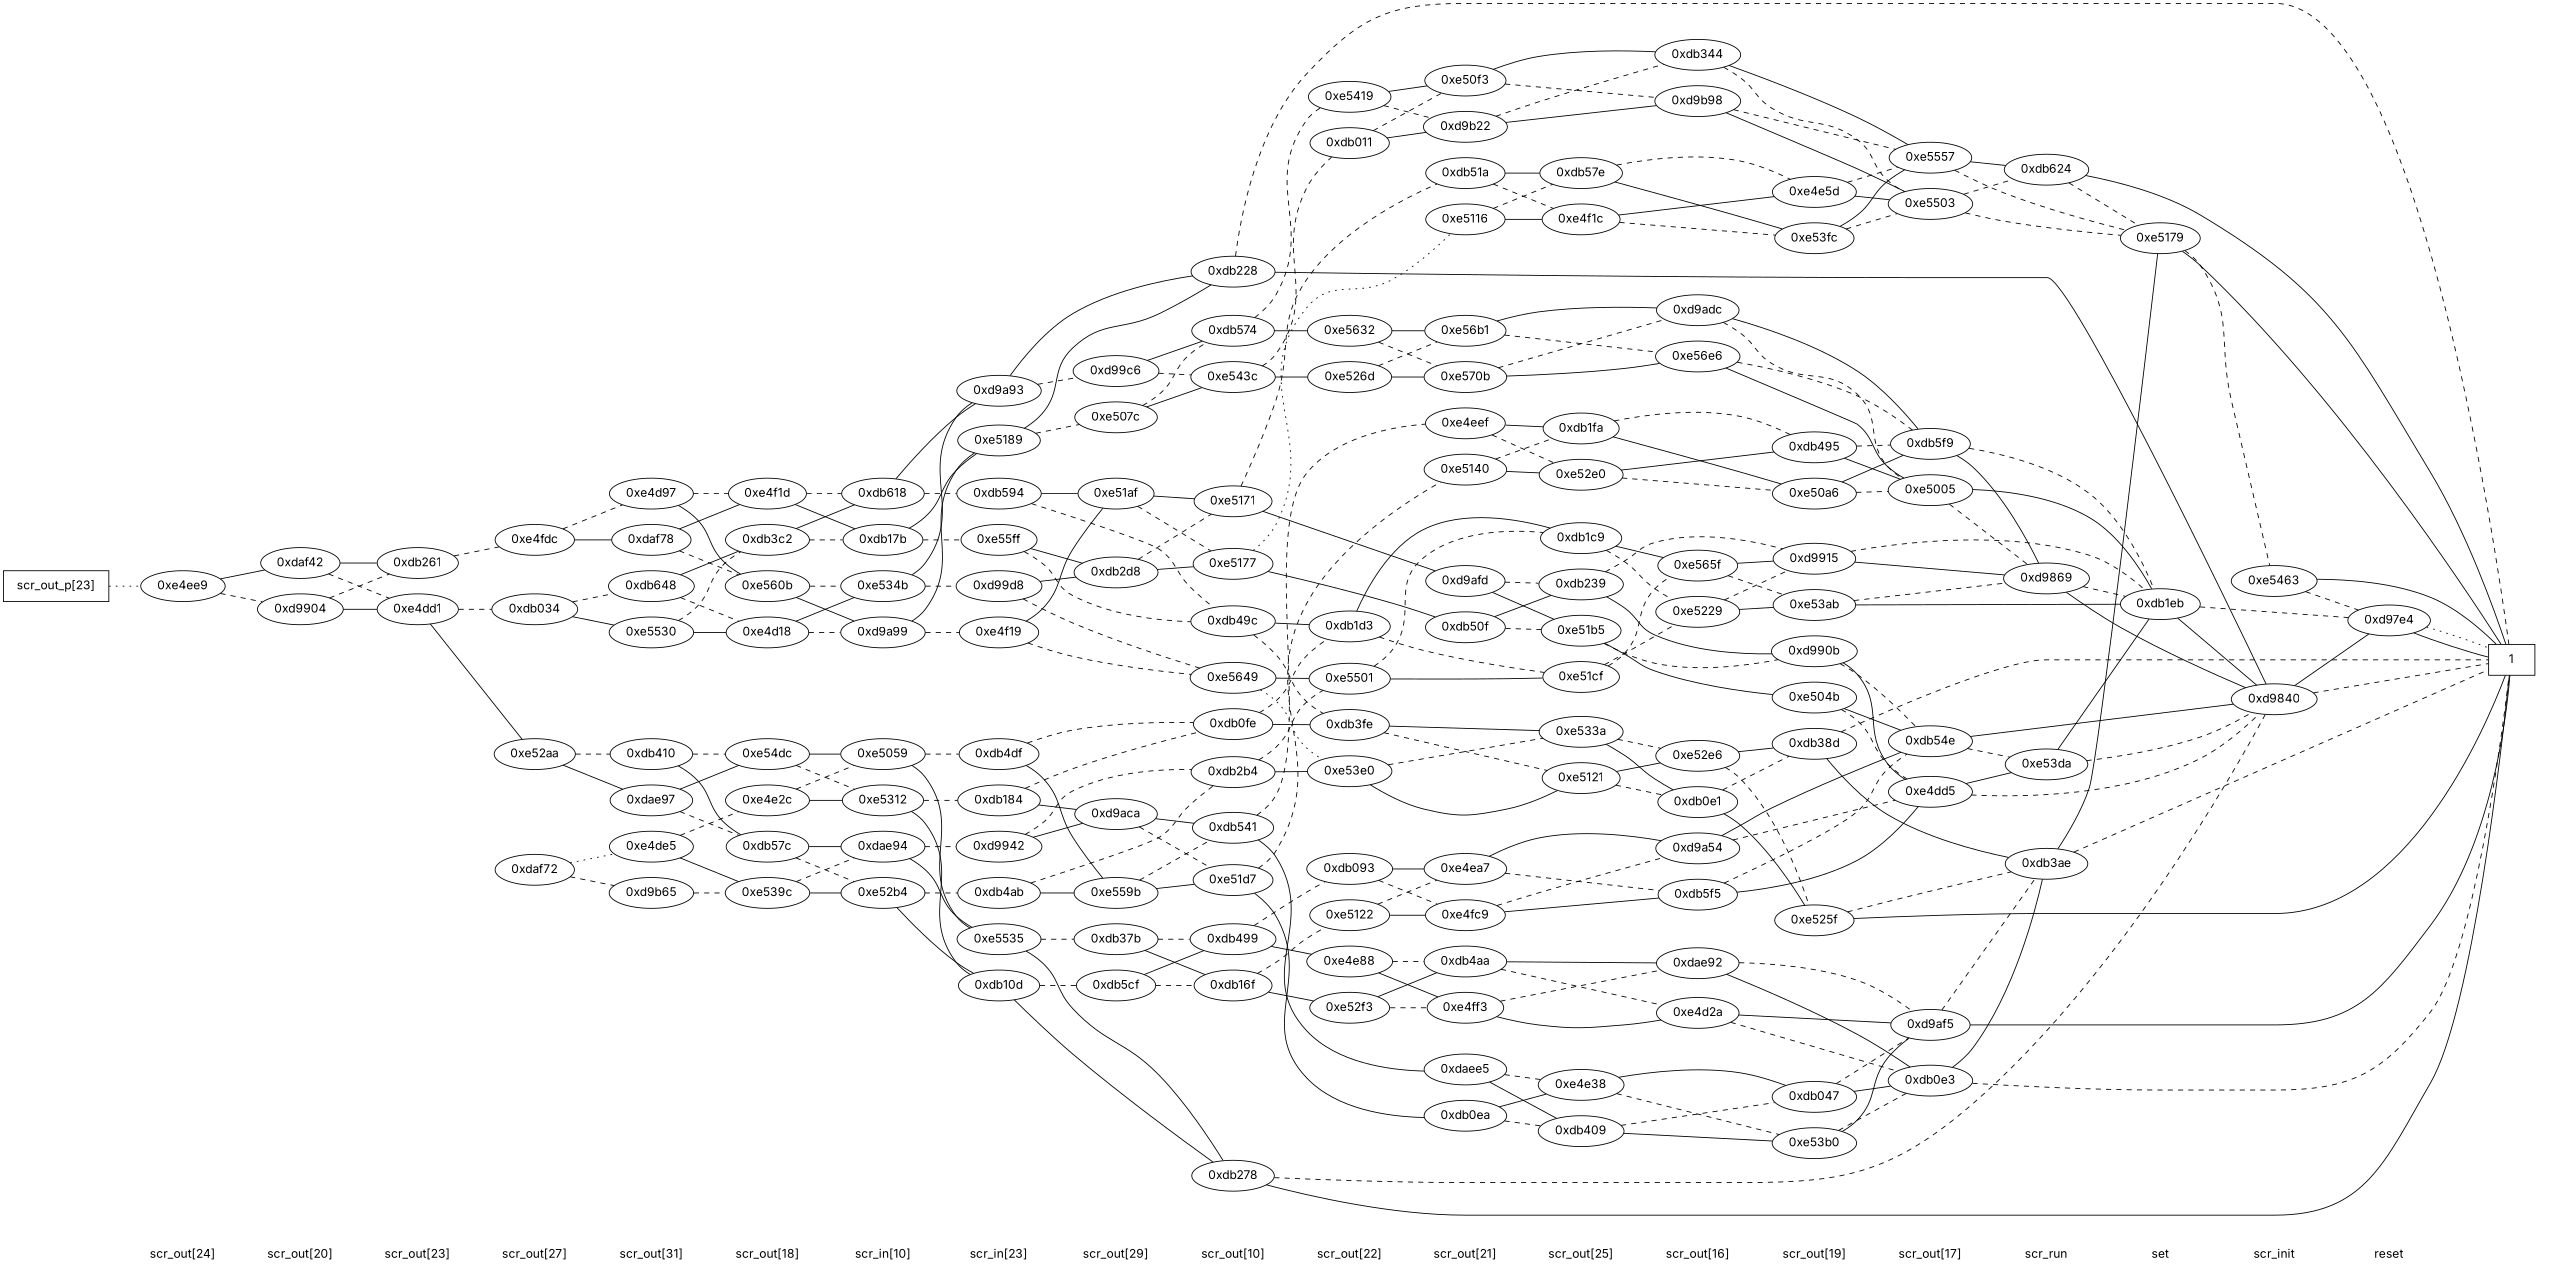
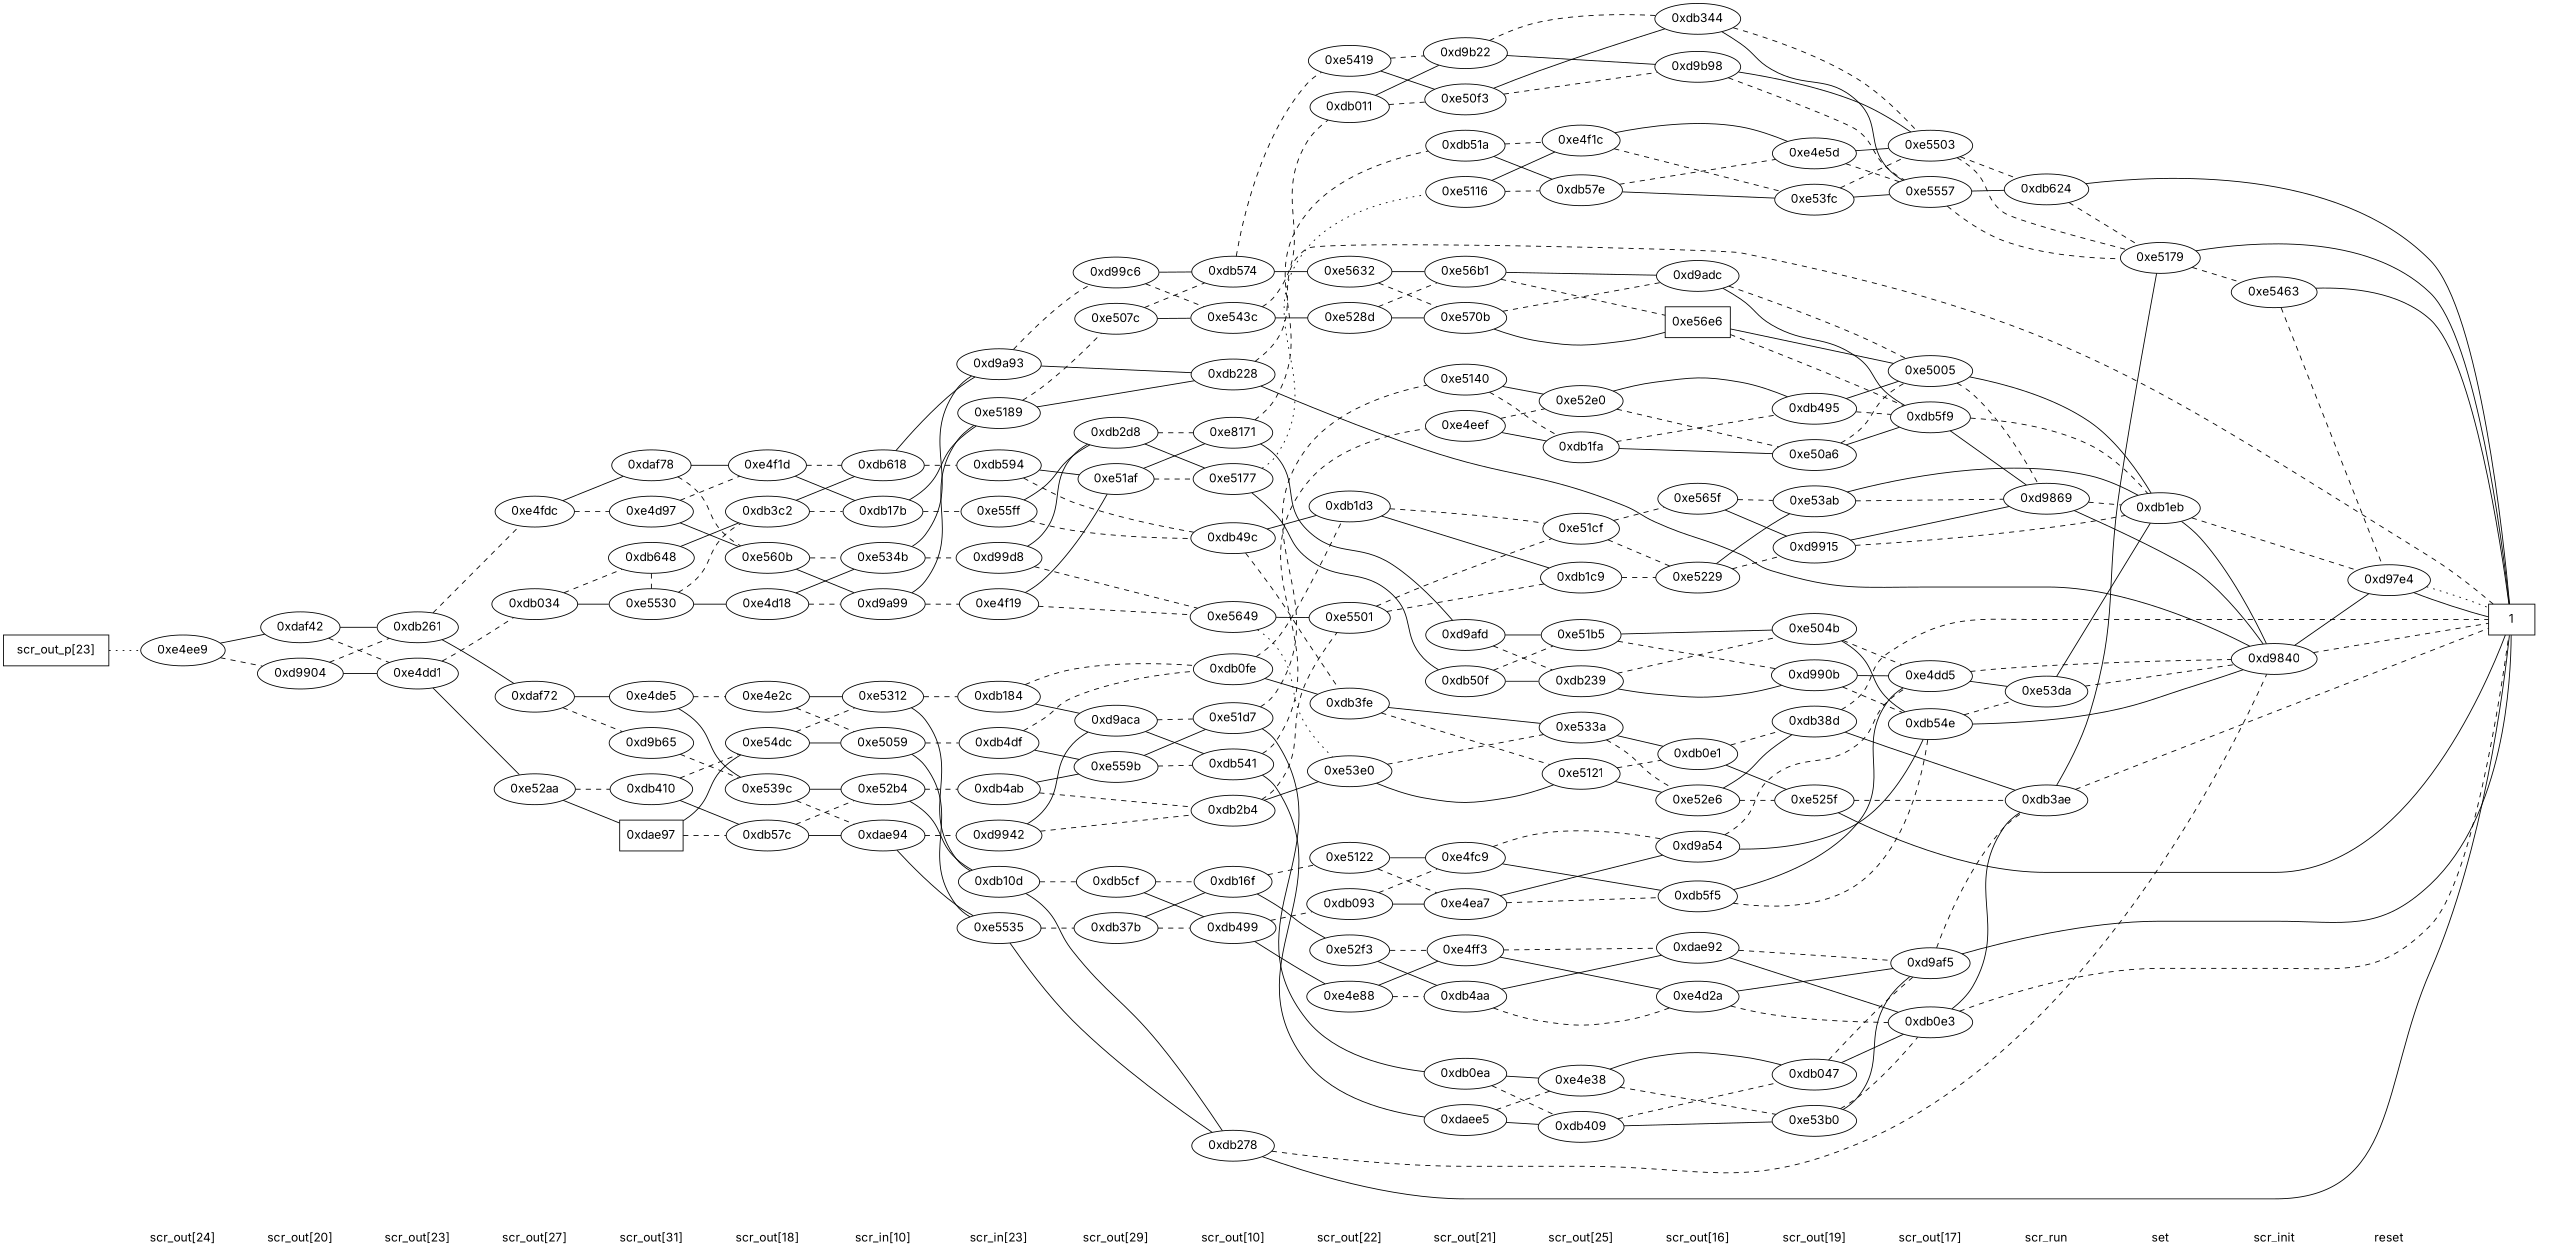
(1698, 356) -> (1698, 322)
(1350, 377) -> (1350, 318)
(1233, 501) -> (1233, 433)
(1690, 537) -> (1682, 659)
(1644, 553) -> none
(710, 609) -> (651, 581)
none -> (478, 661)
(1466, 679) -> (1463, 571)
(651, 800) -> (651, 836)
(592, 858) -> (592, 697)
